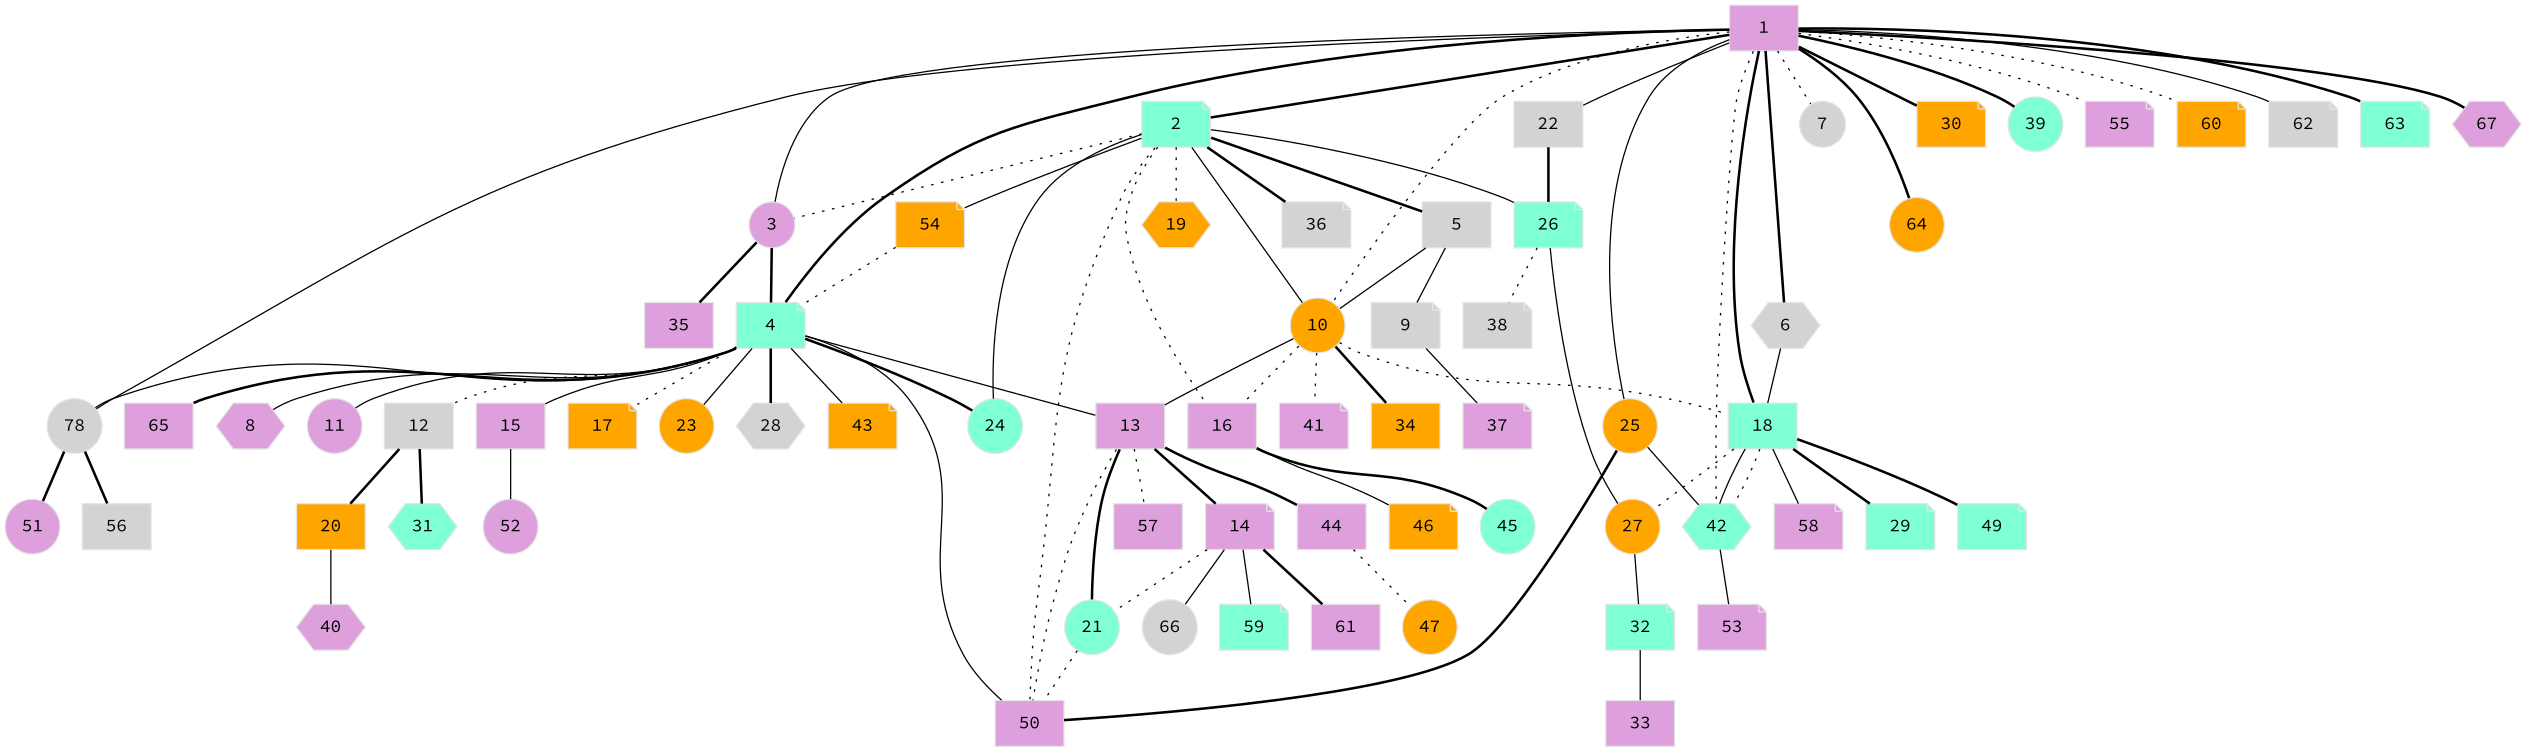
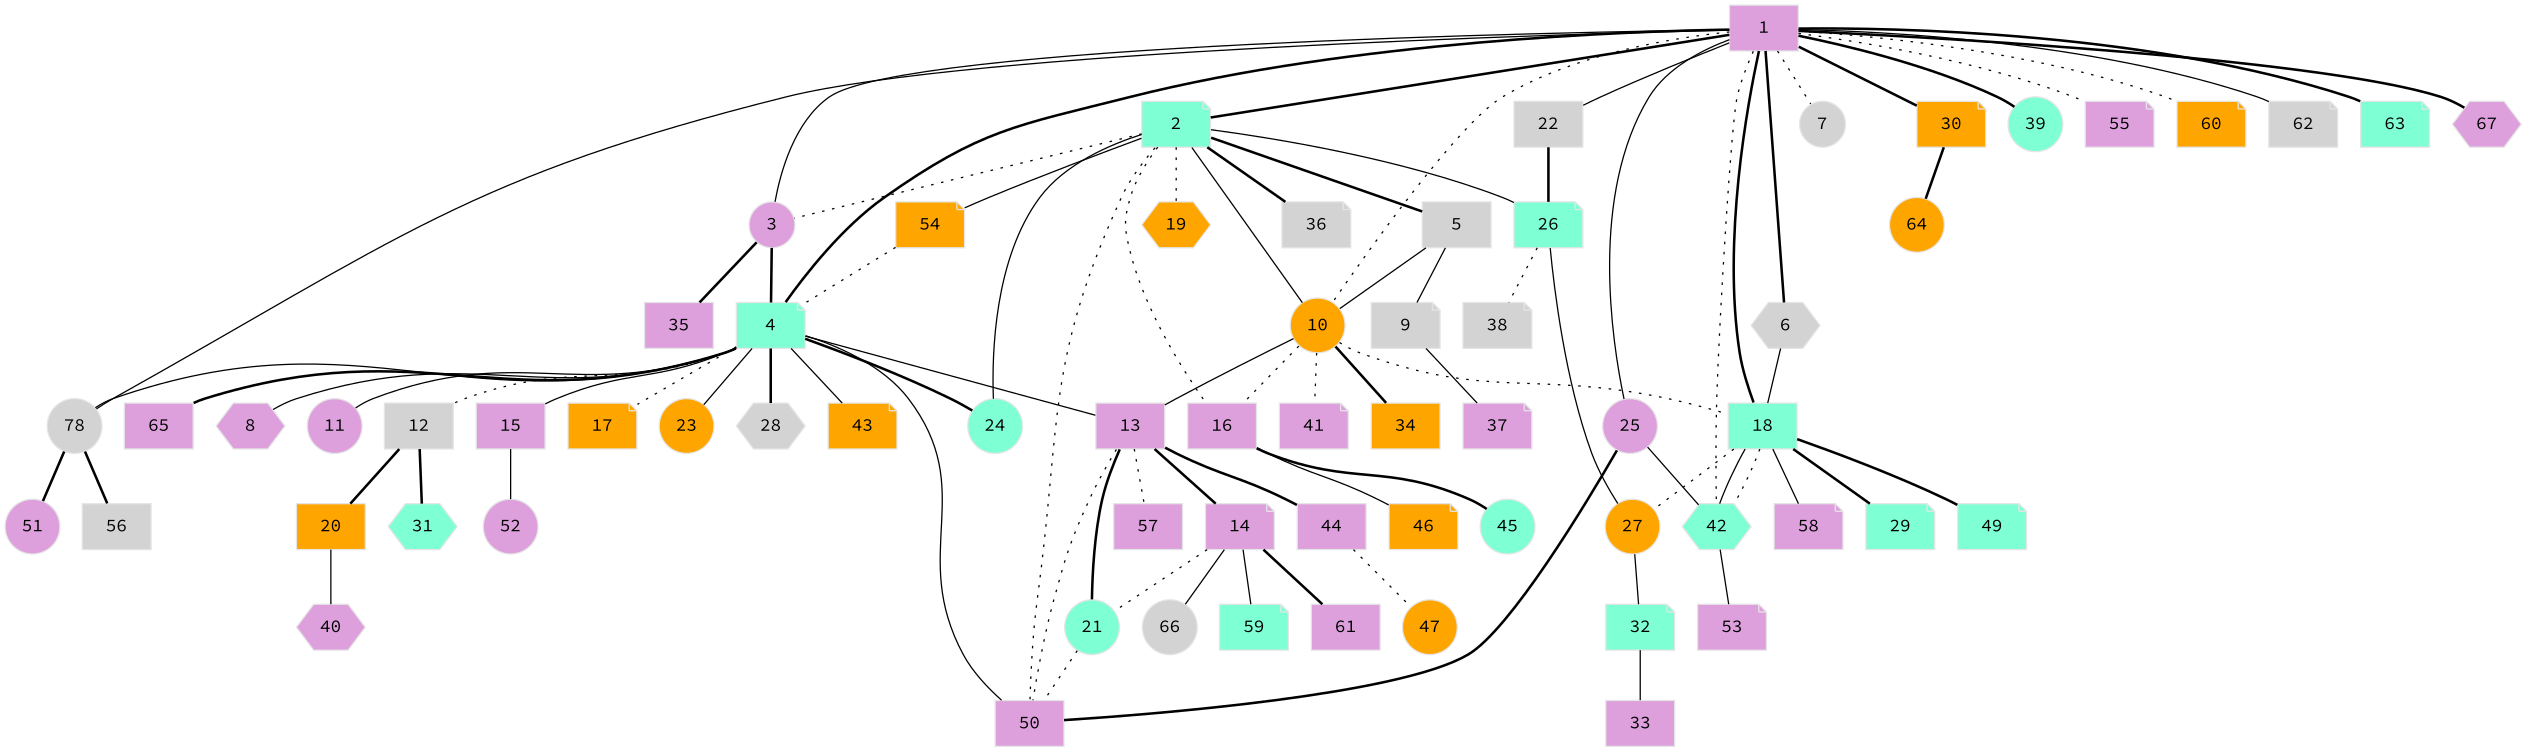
(1868, 112) -> (1935, 173)
(1630, 426) -> (1630, 426)
